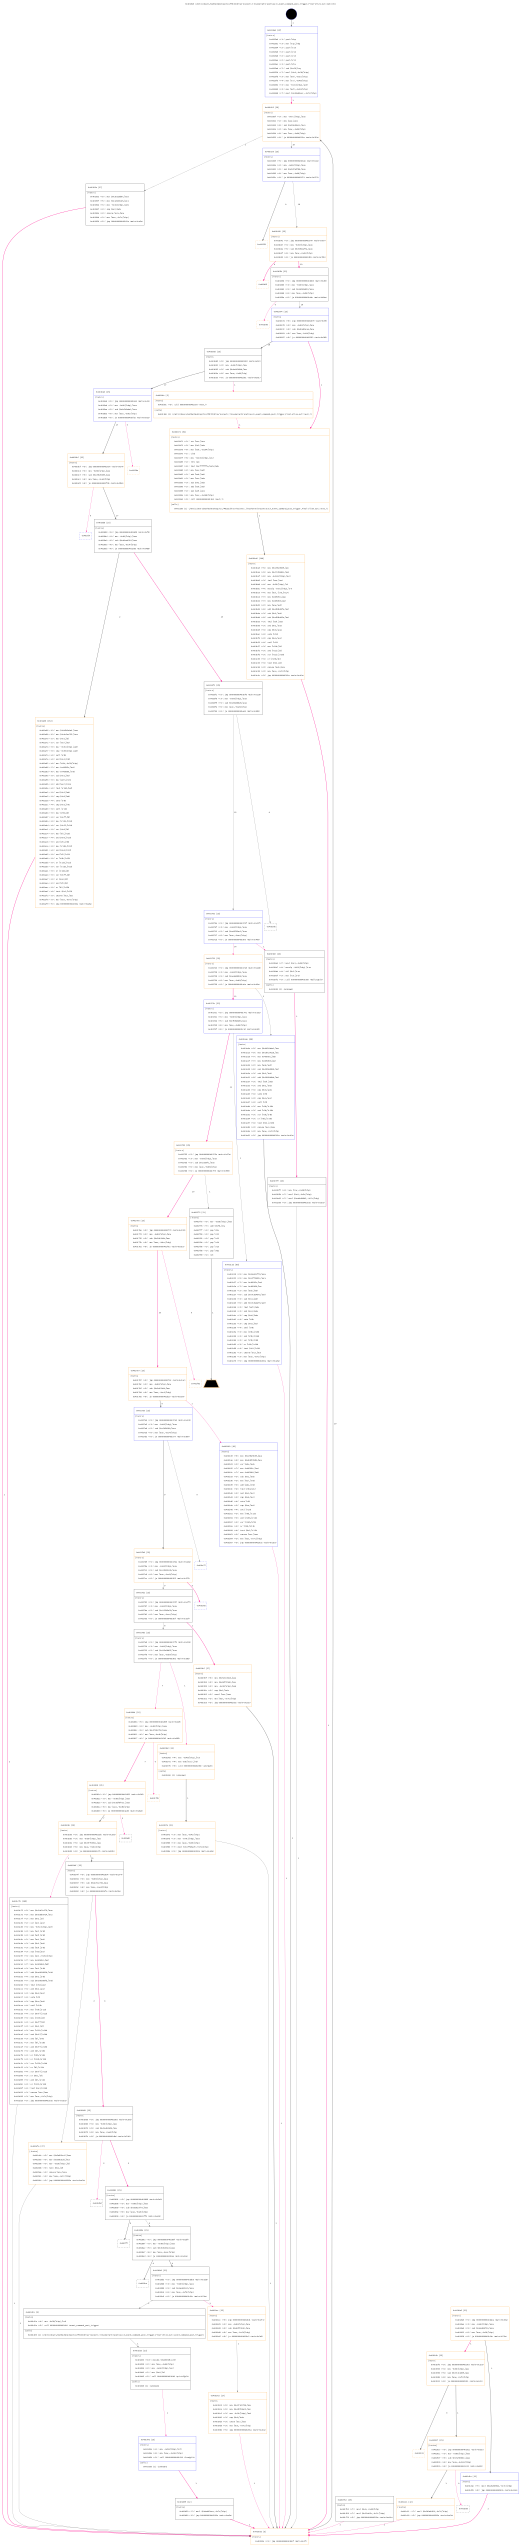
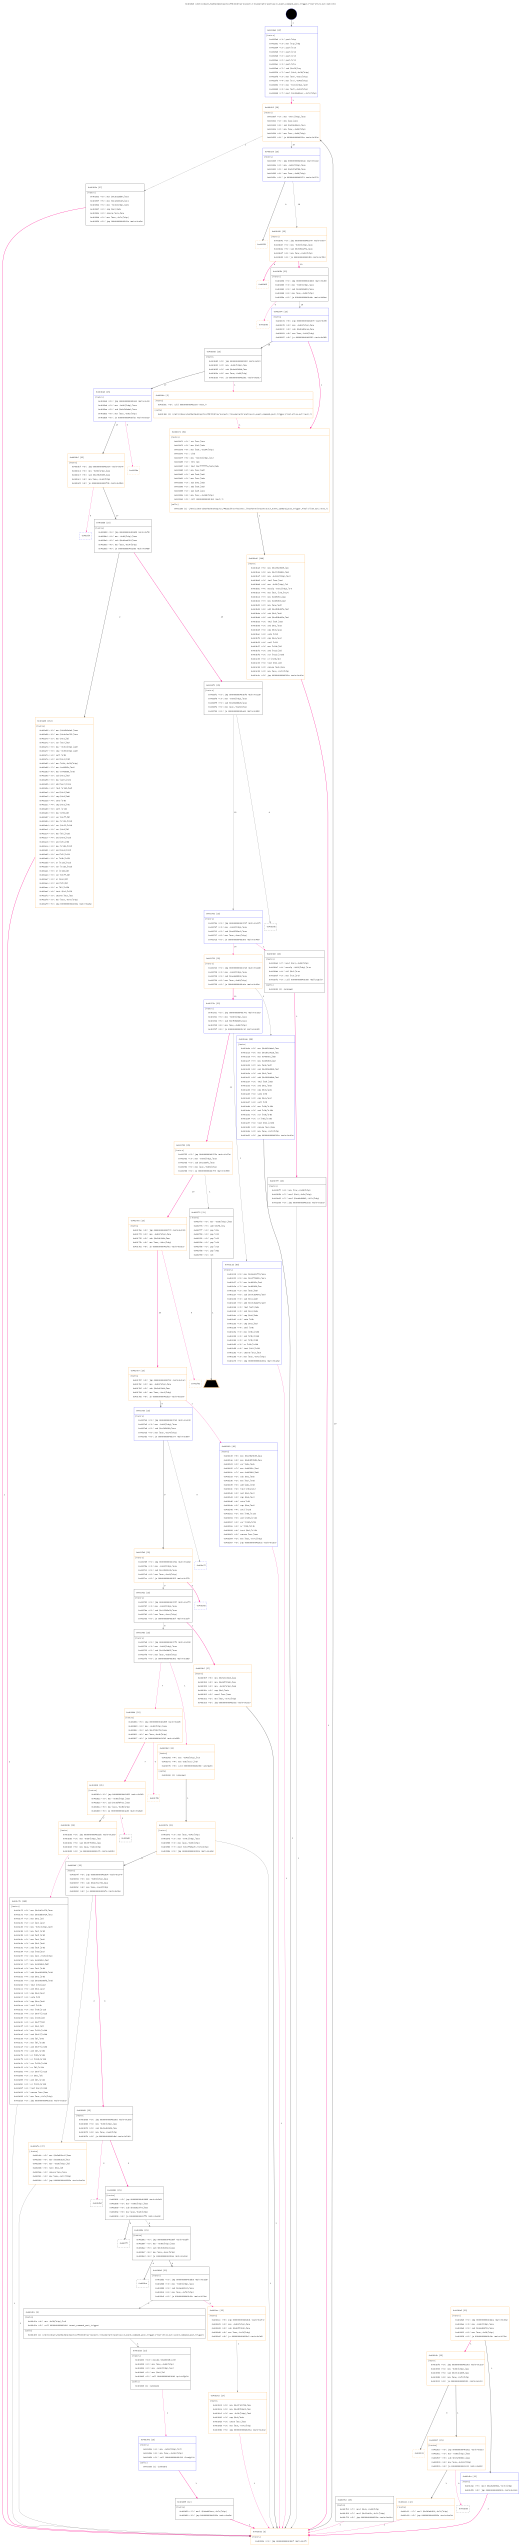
(91, 1858) -> (141, 1858)
